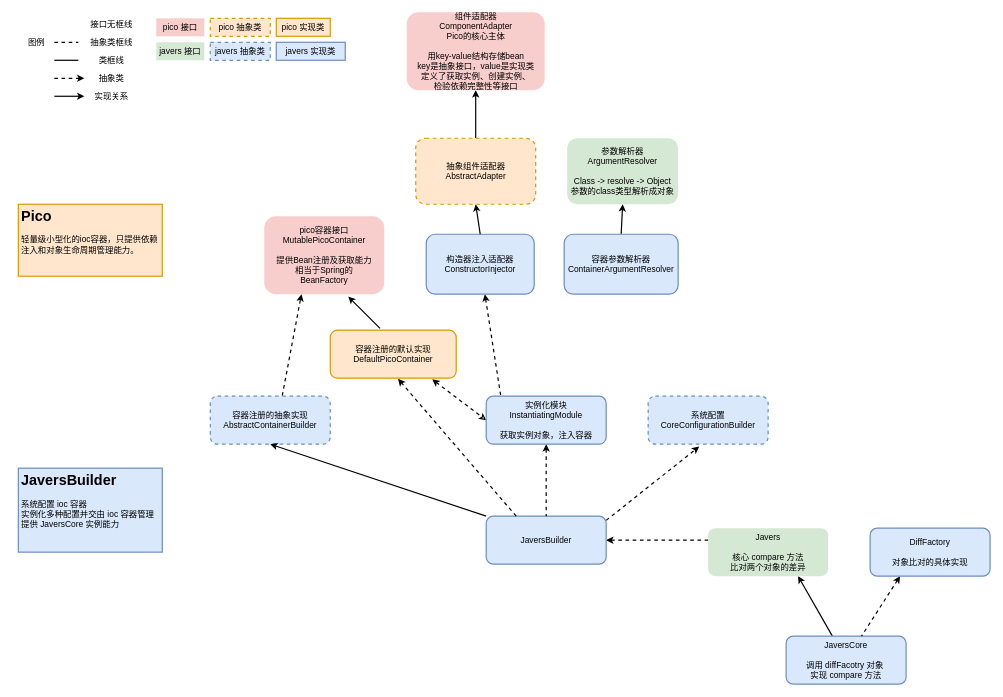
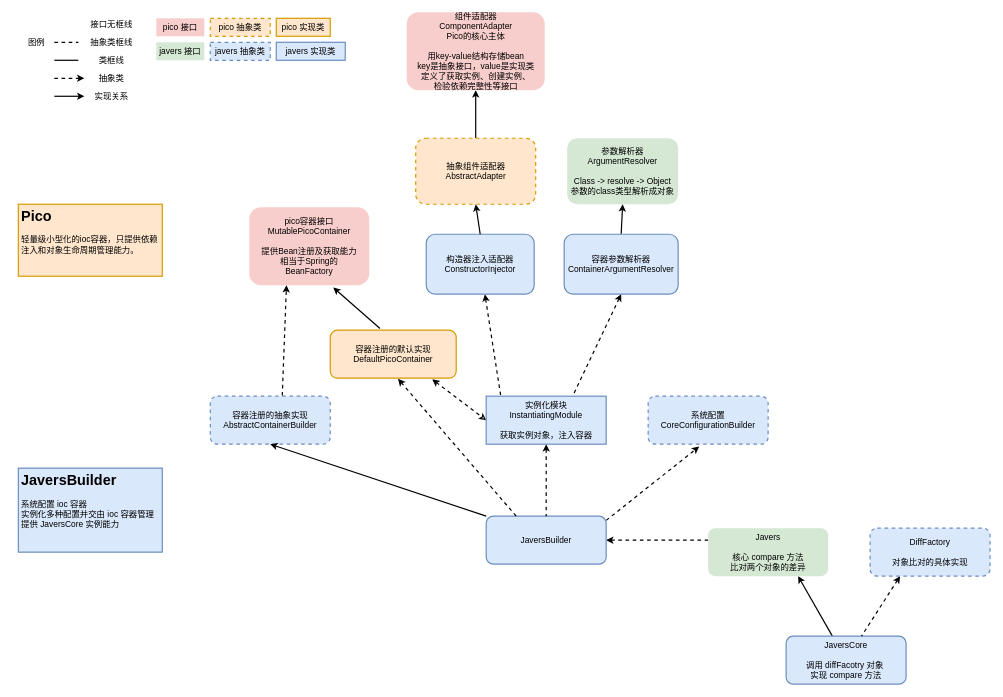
(324, 255) -> (309, 246)
none -> (597, 346)
(546, 420) -> (546, 420)
(930, 552) -> (930, 552)
